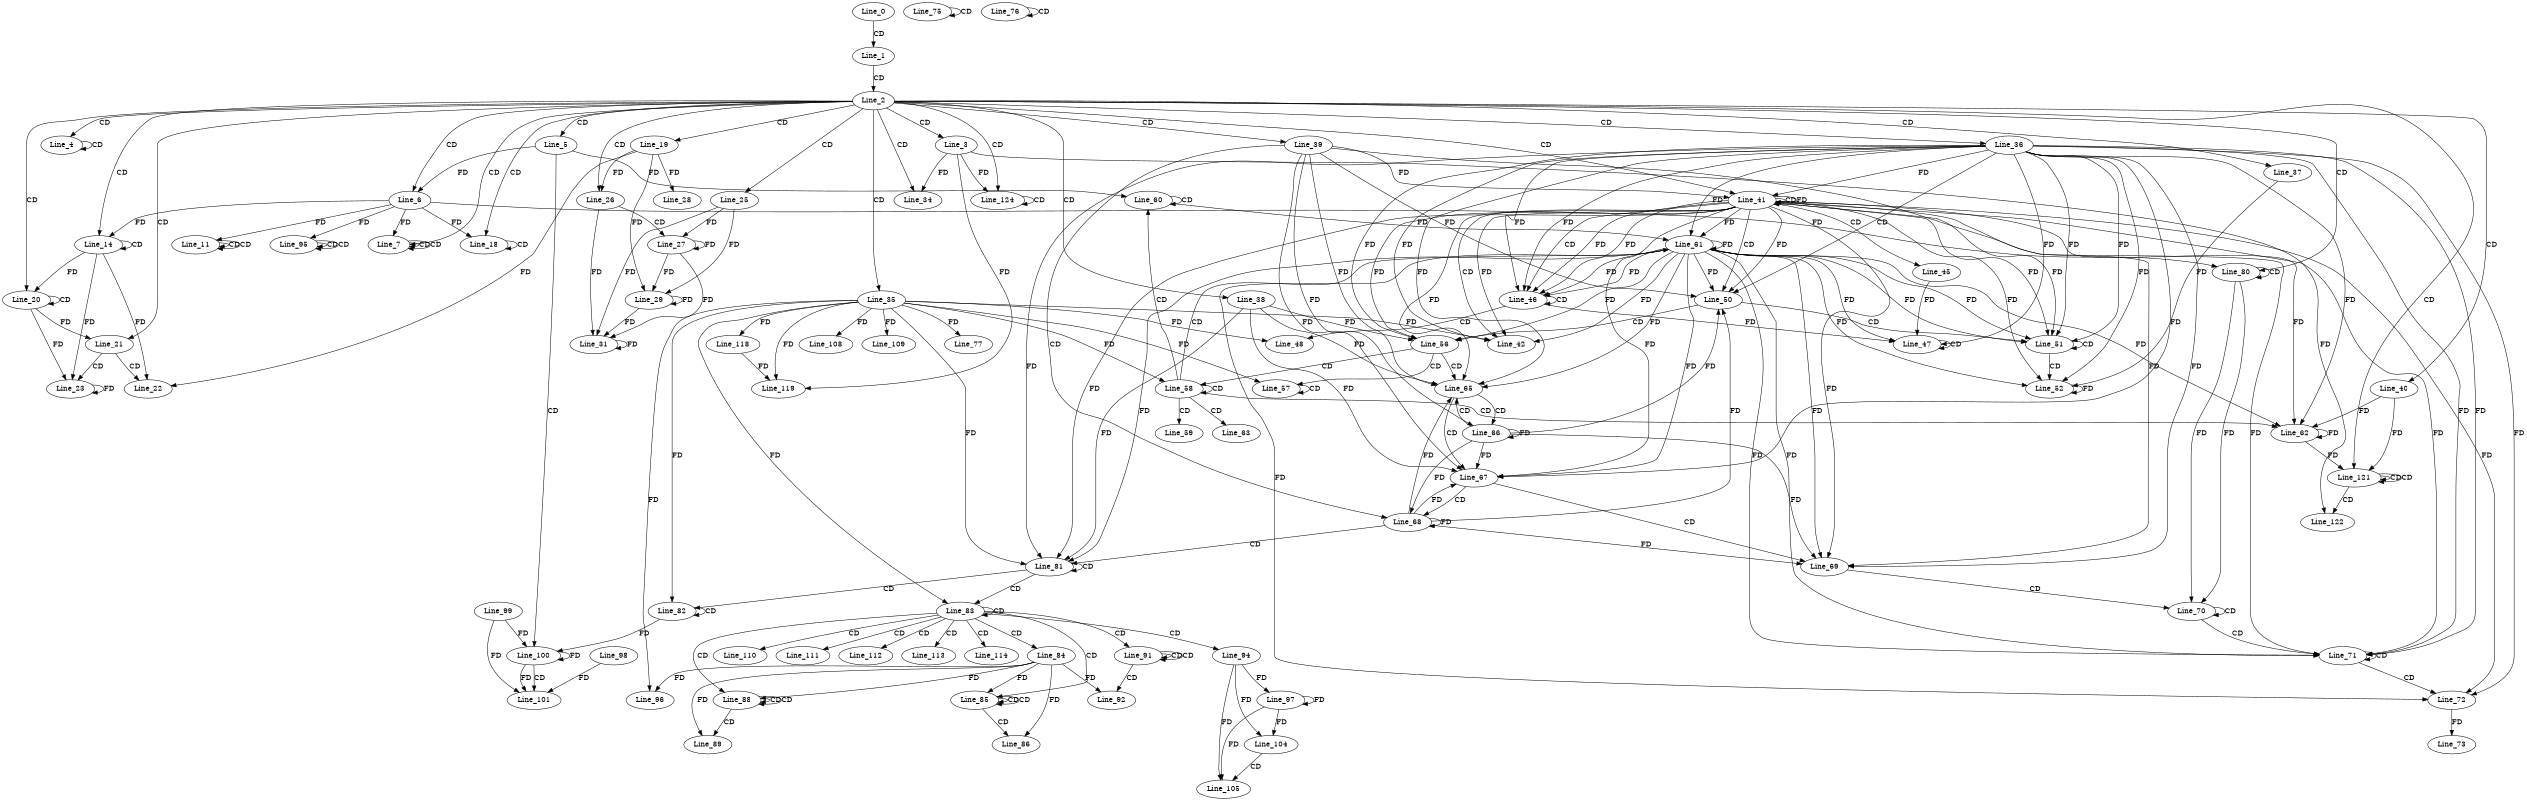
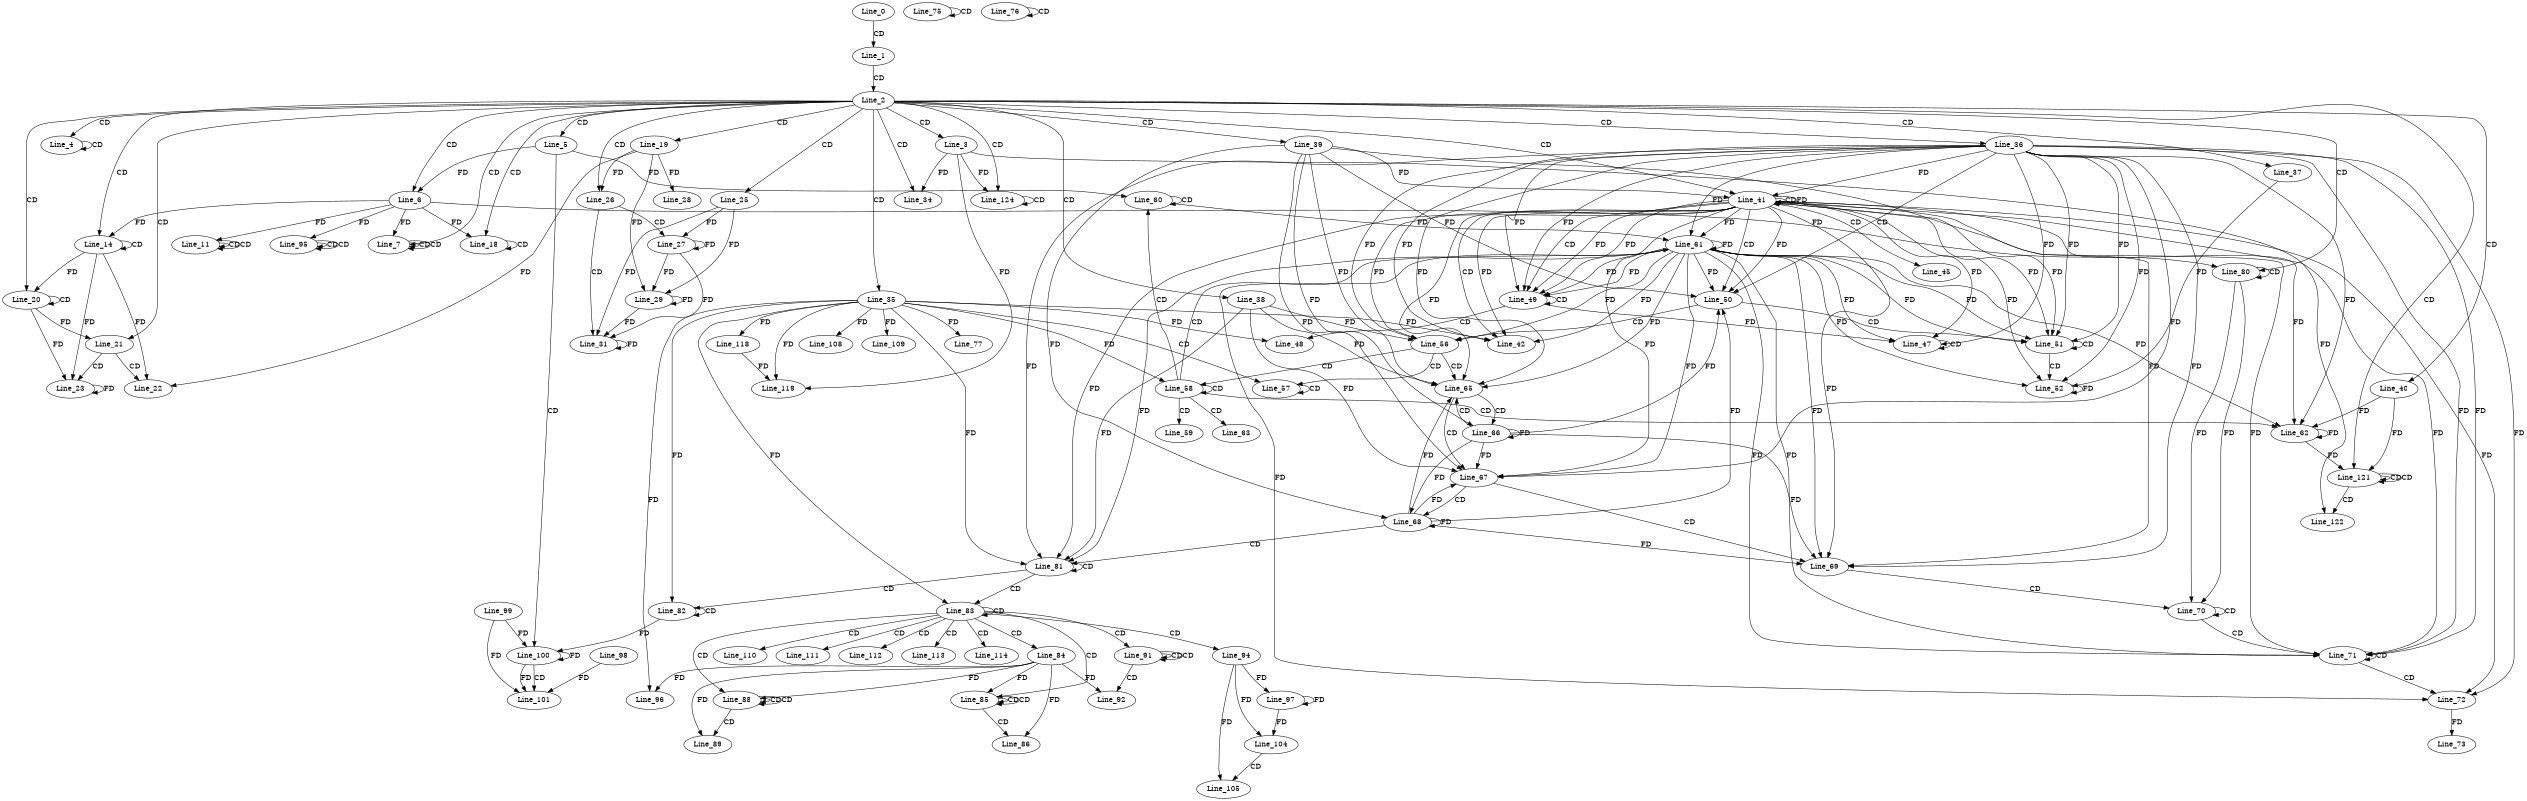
(597, 272) -> (597, 272)
(1523, 300) -> (1523, 300)
(1920, 305) -> (1908, 252)
(1055, 344) -> (1055, 344)
(1184, 344) -> (1184, 344)
(1230, 733) -> none
